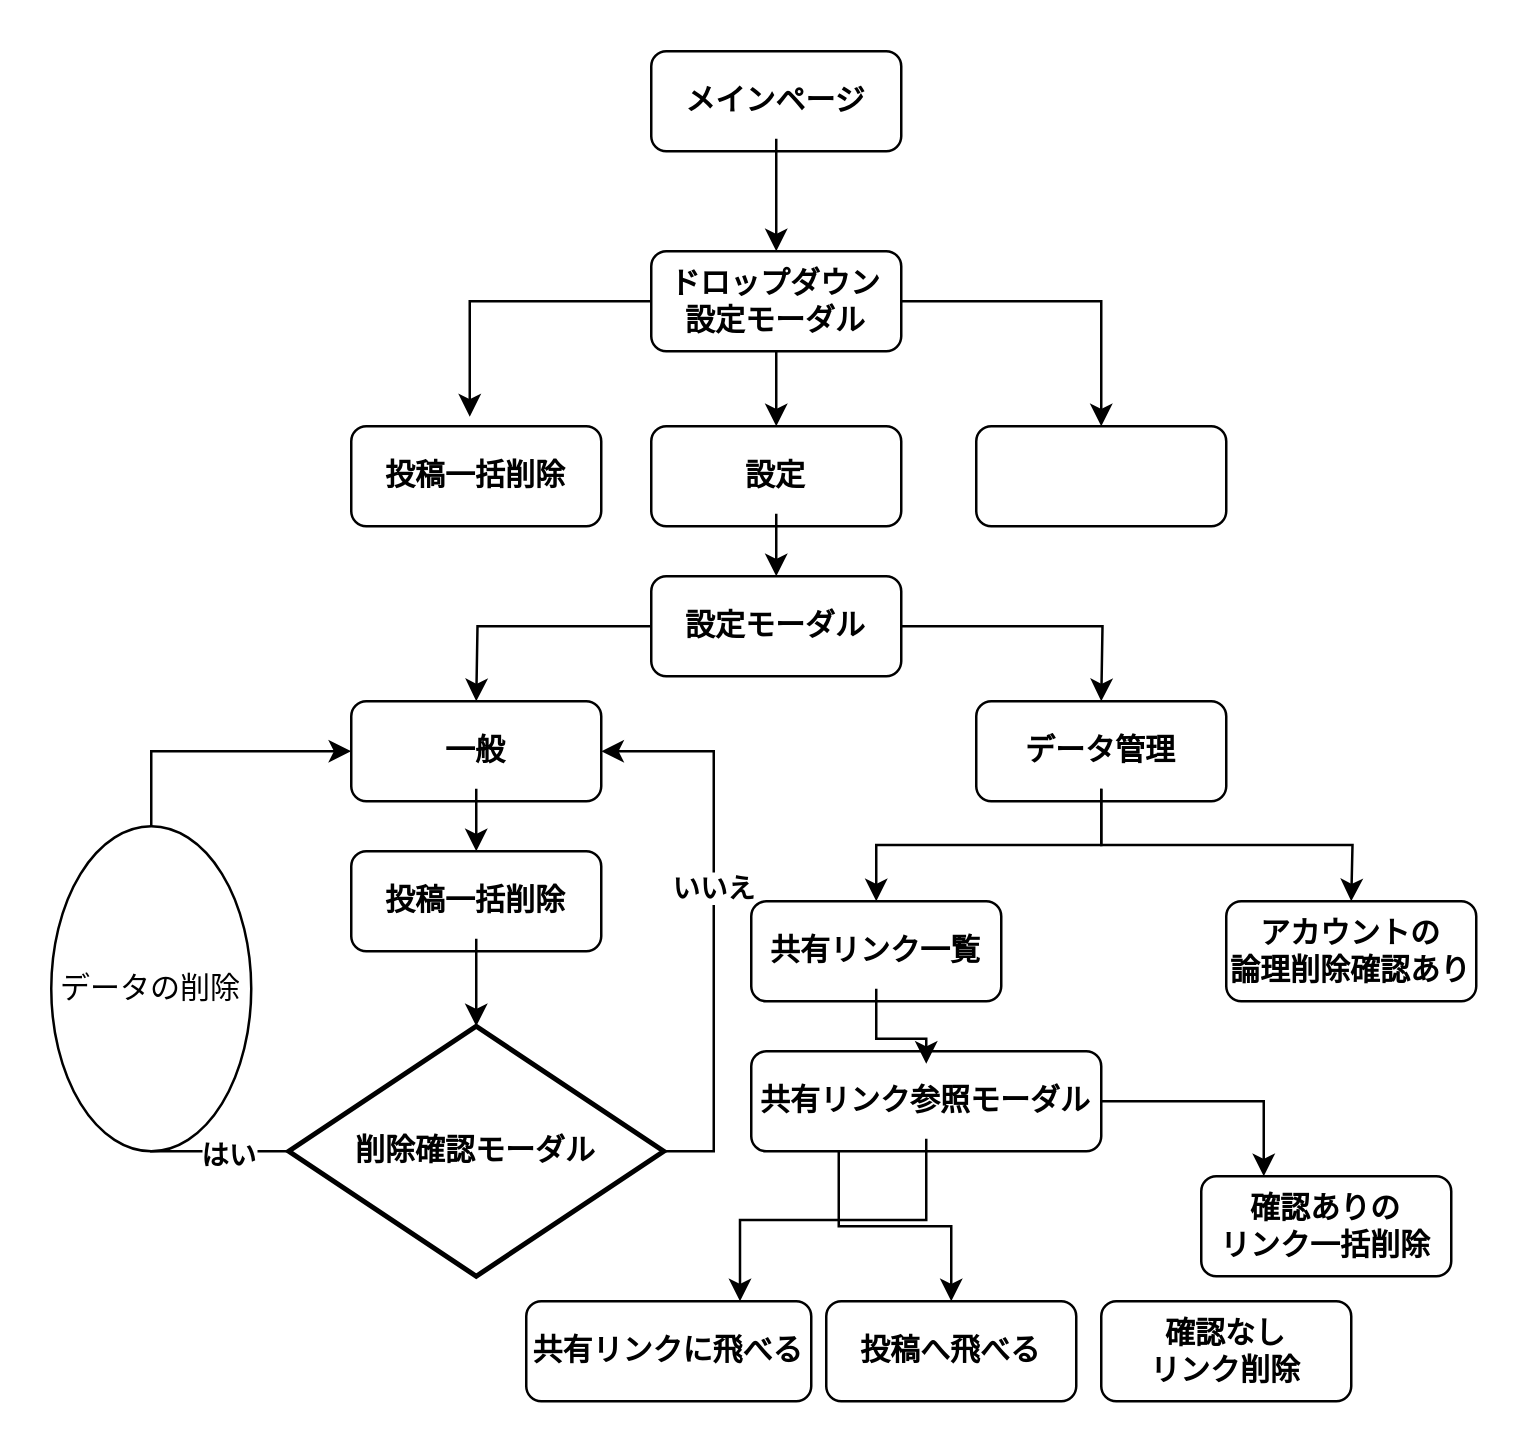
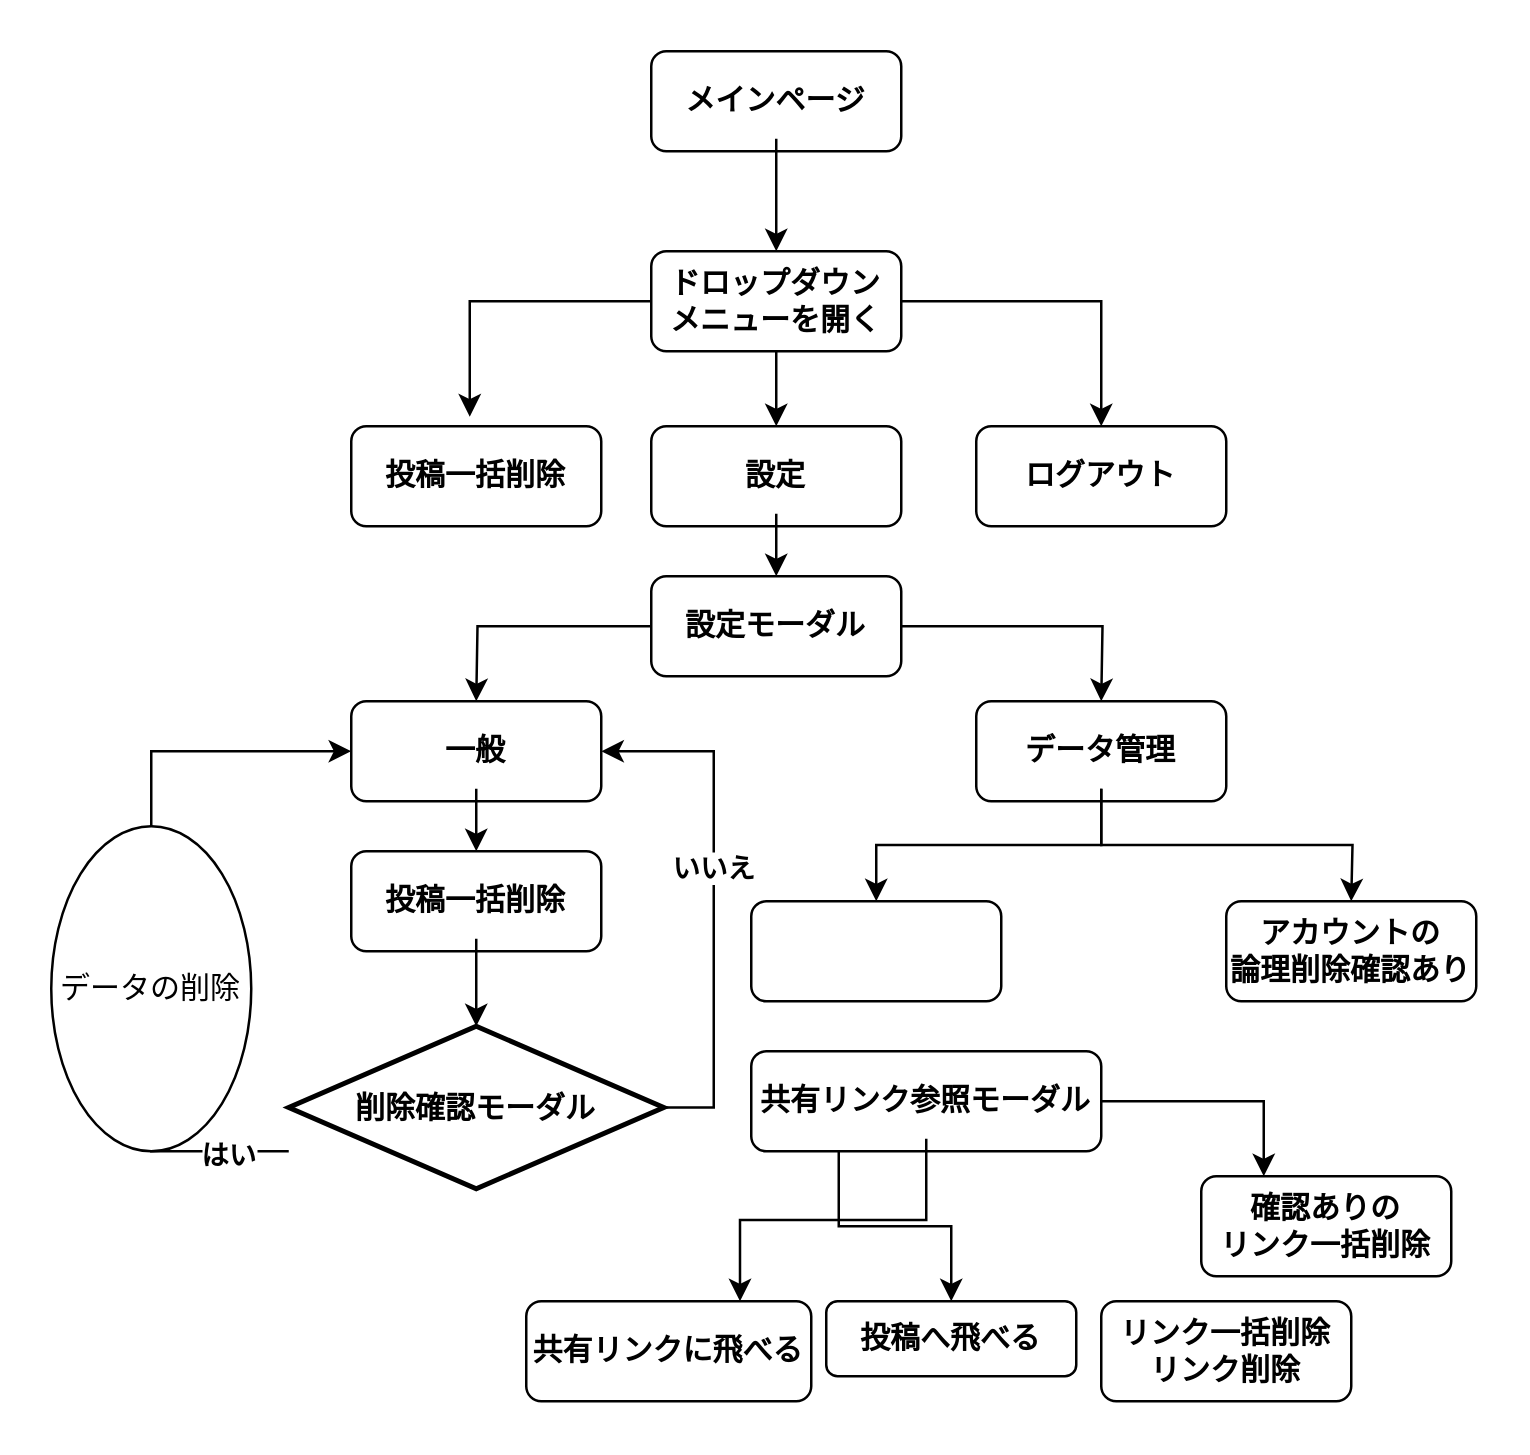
(776, 301) -> (776, 301)
none -> (1101, 476)
(876, 951) -> none
(880, 1039) -> none
(476, 1151) -> (476, 1108)
(951, 1351) -> (951, 1339)
(1226, 1351) -> (1226, 1351)
